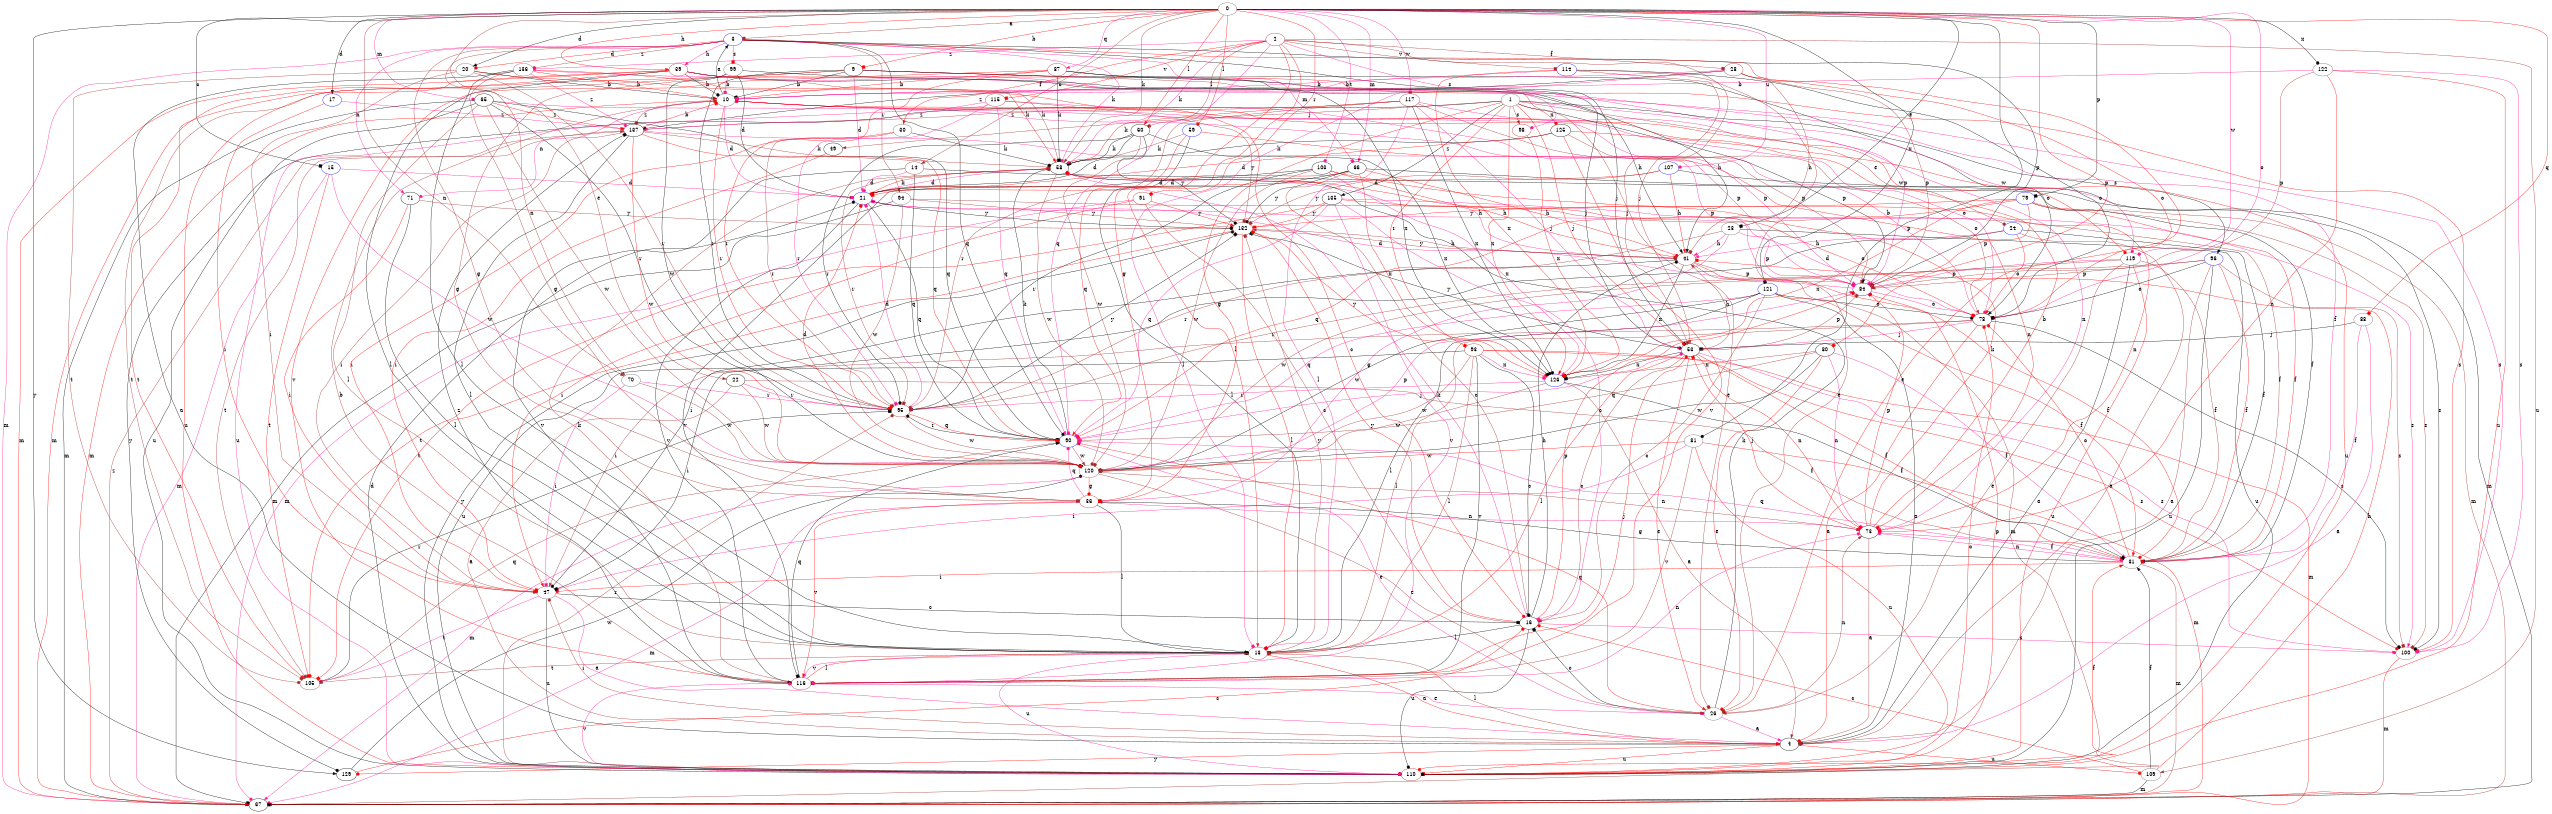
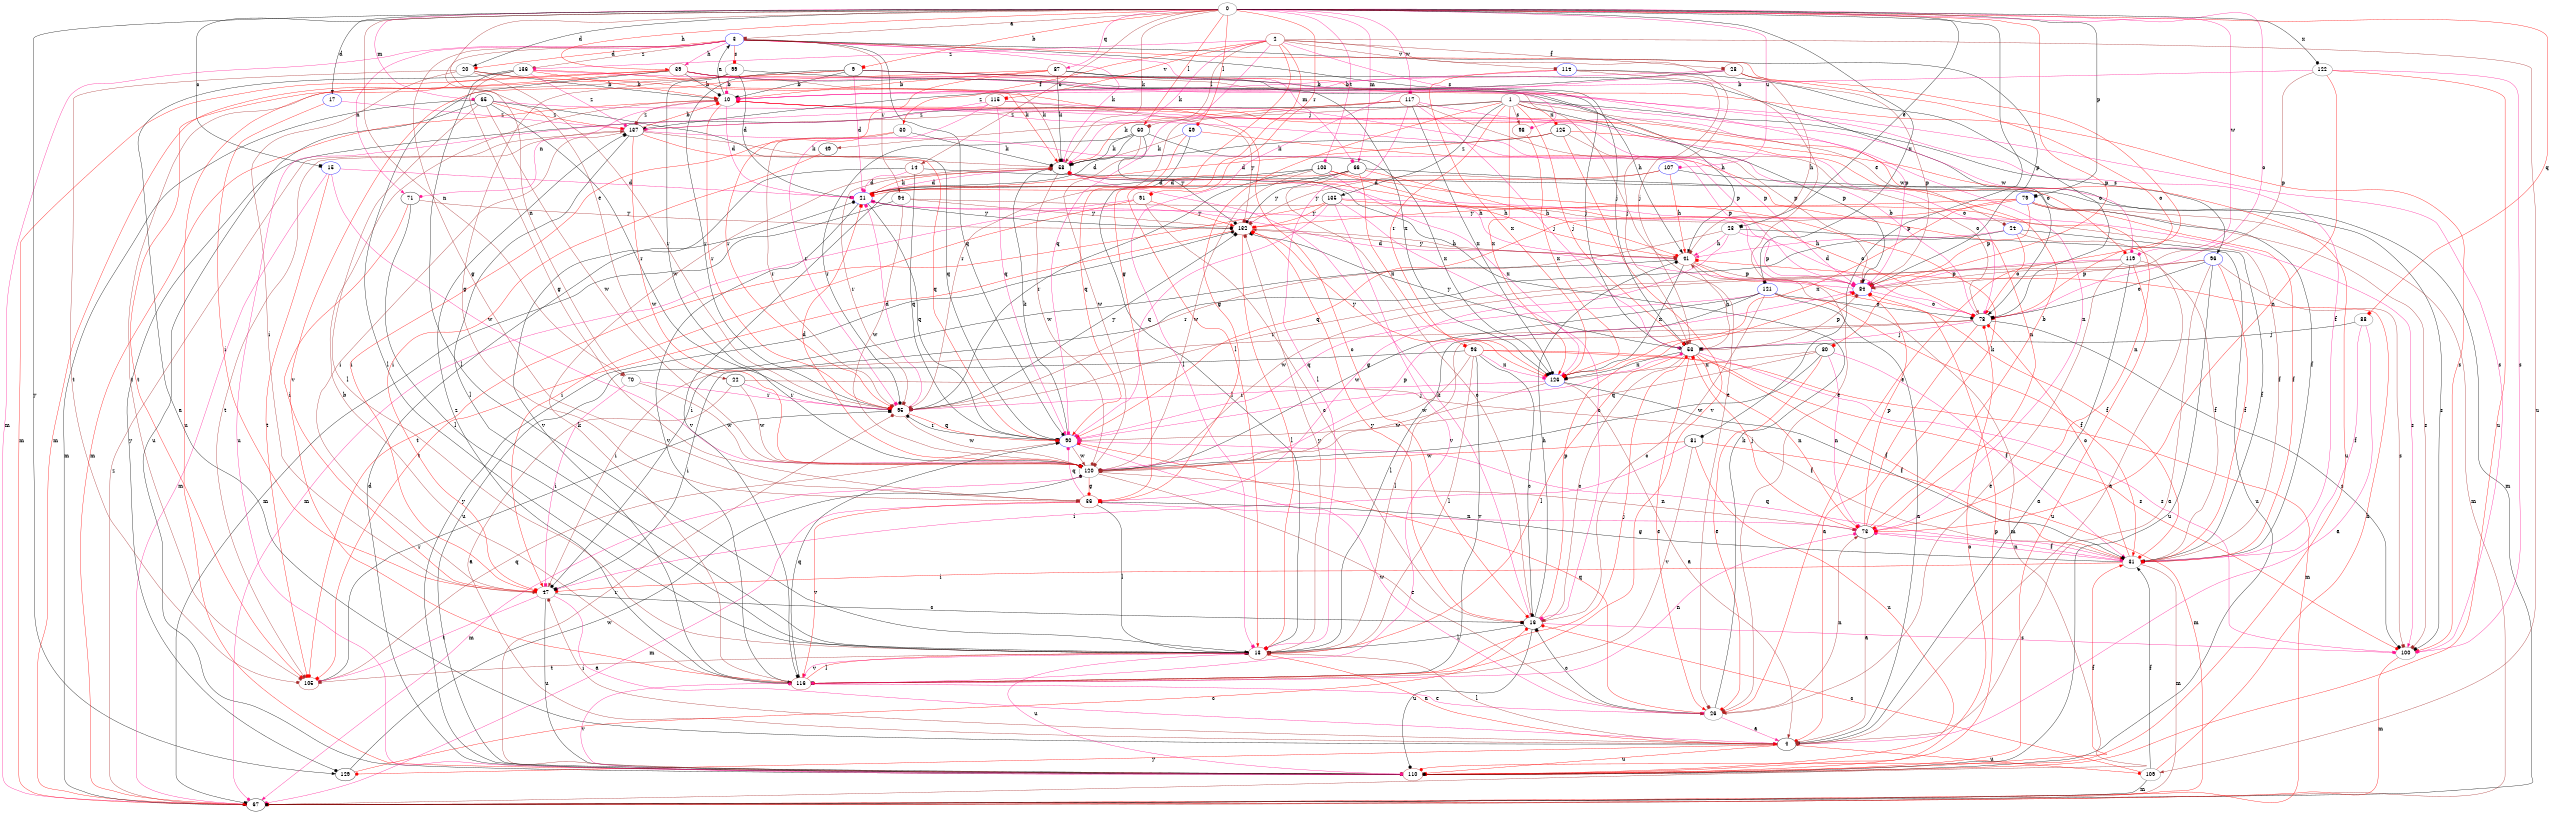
(1694, 441) -> (1694, 441)
(1381, 577) -> (1382, 577)
